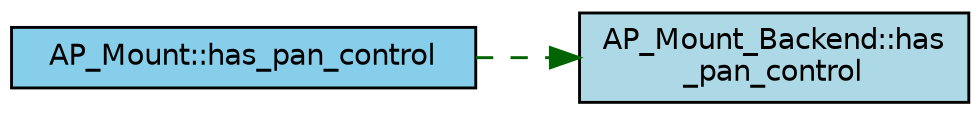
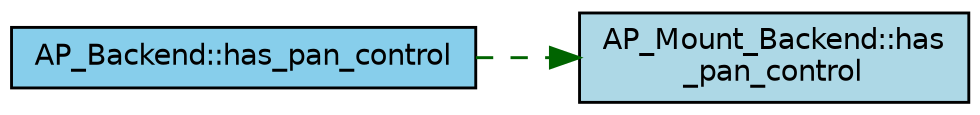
(244, 58) -> (244, 58)
